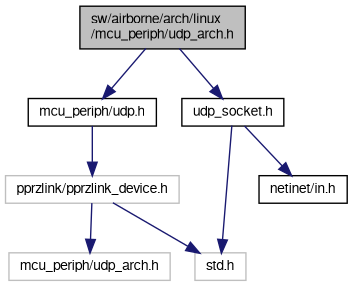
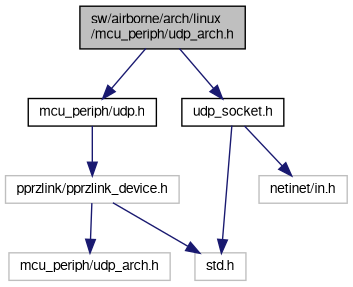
(303, 189) -> (303, 189)
